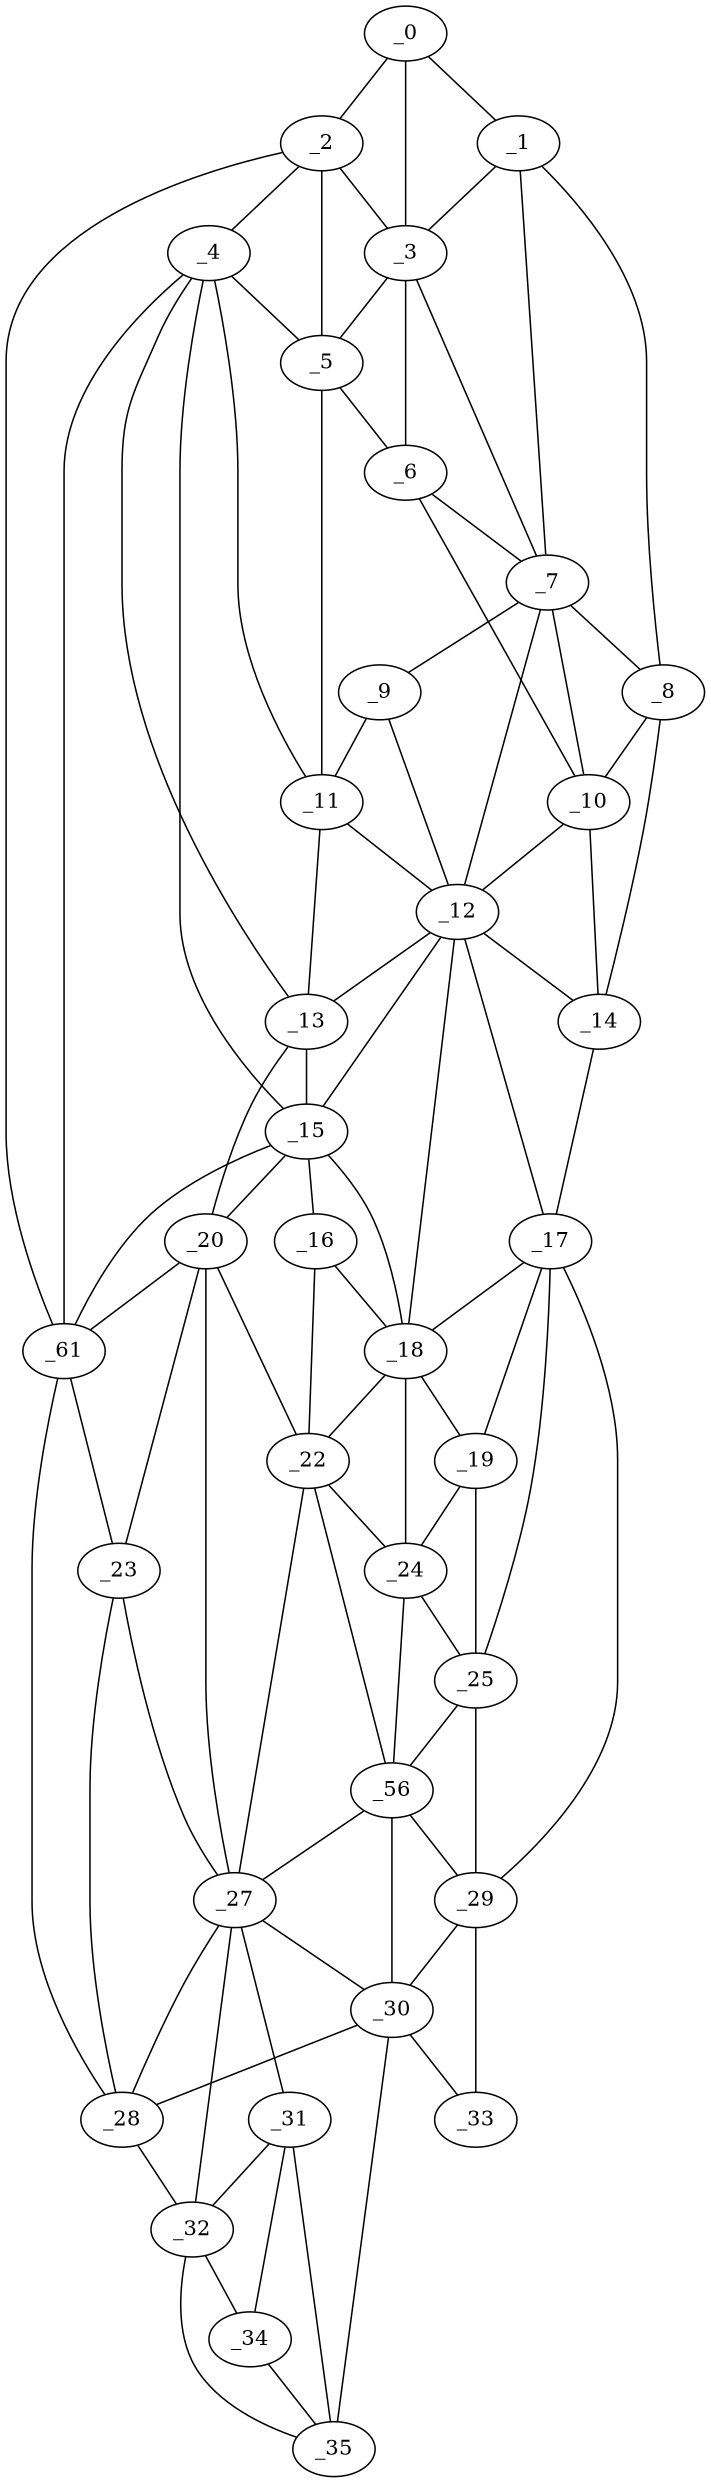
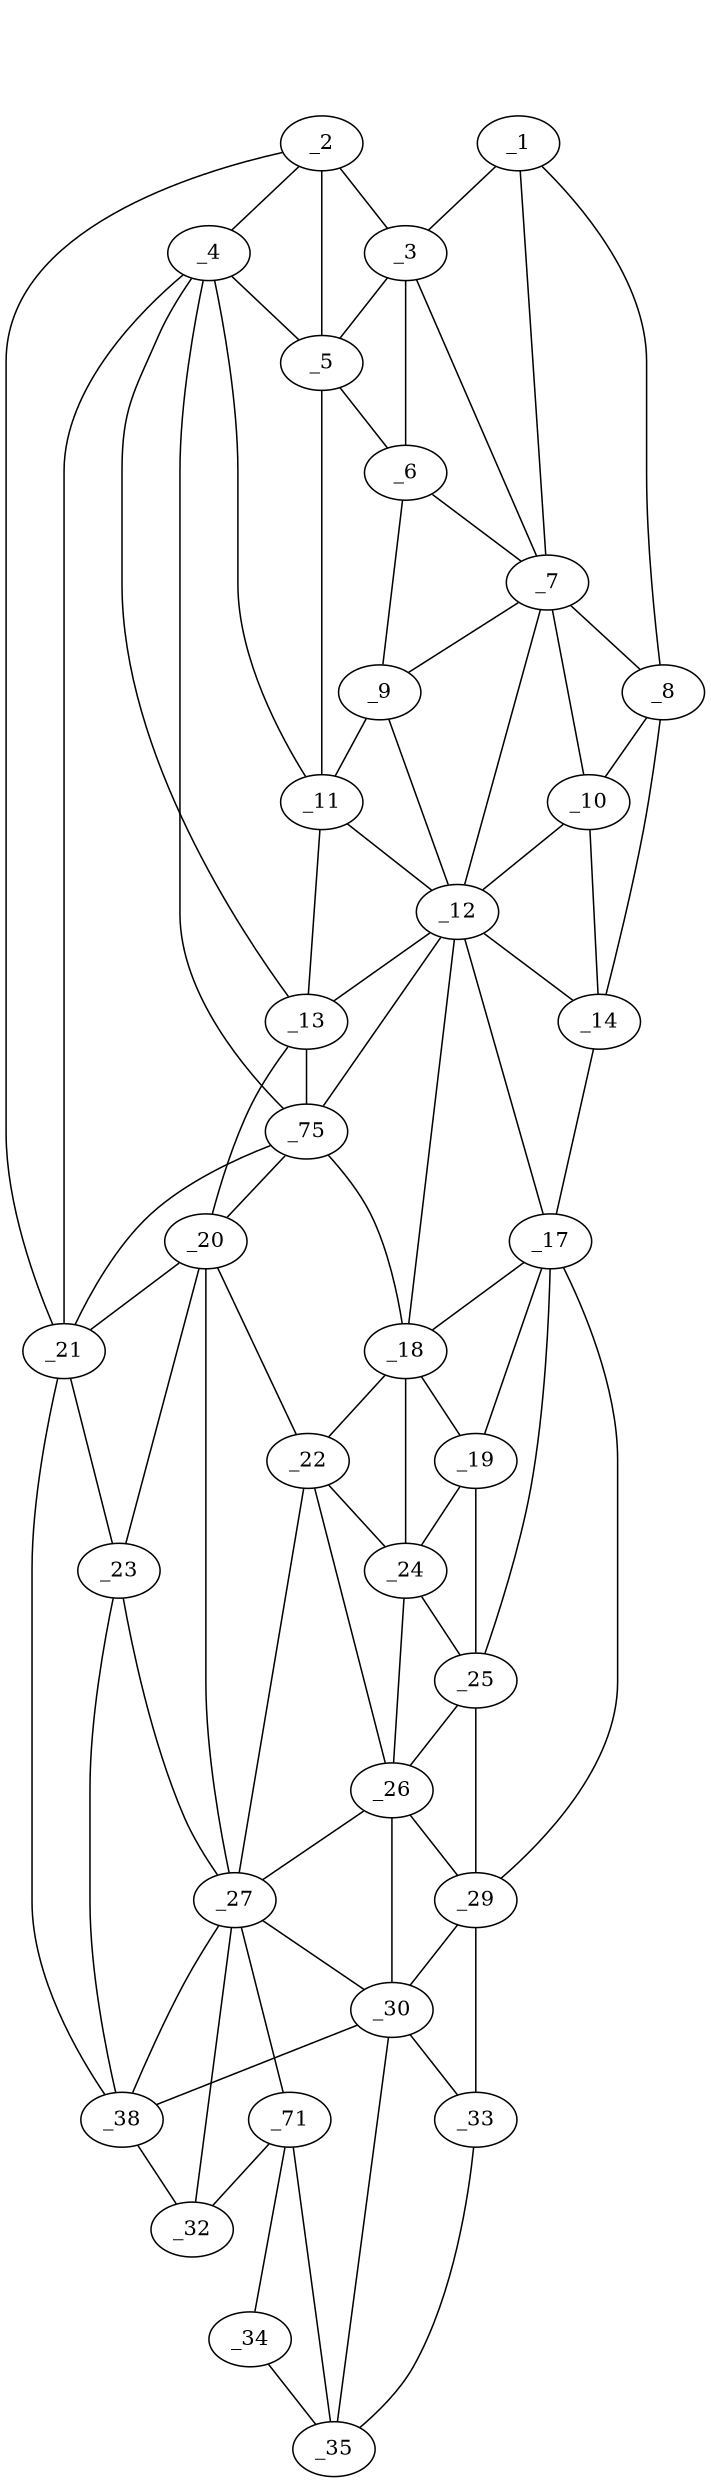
(406, 34) -> none
(497, 637) -> (393, 582)
(307, 1132) -> (307, 1132)
(316, 1241) -> none
(64, 1351) -> (64, 1351)
(392, 1790) -> (392, 1790)
(122, 2120) -> (122, 2120)
(290, 2120) -> (290, 2120)
(221, 2285) -> none
(199, 2372) -> (442, 2299)
